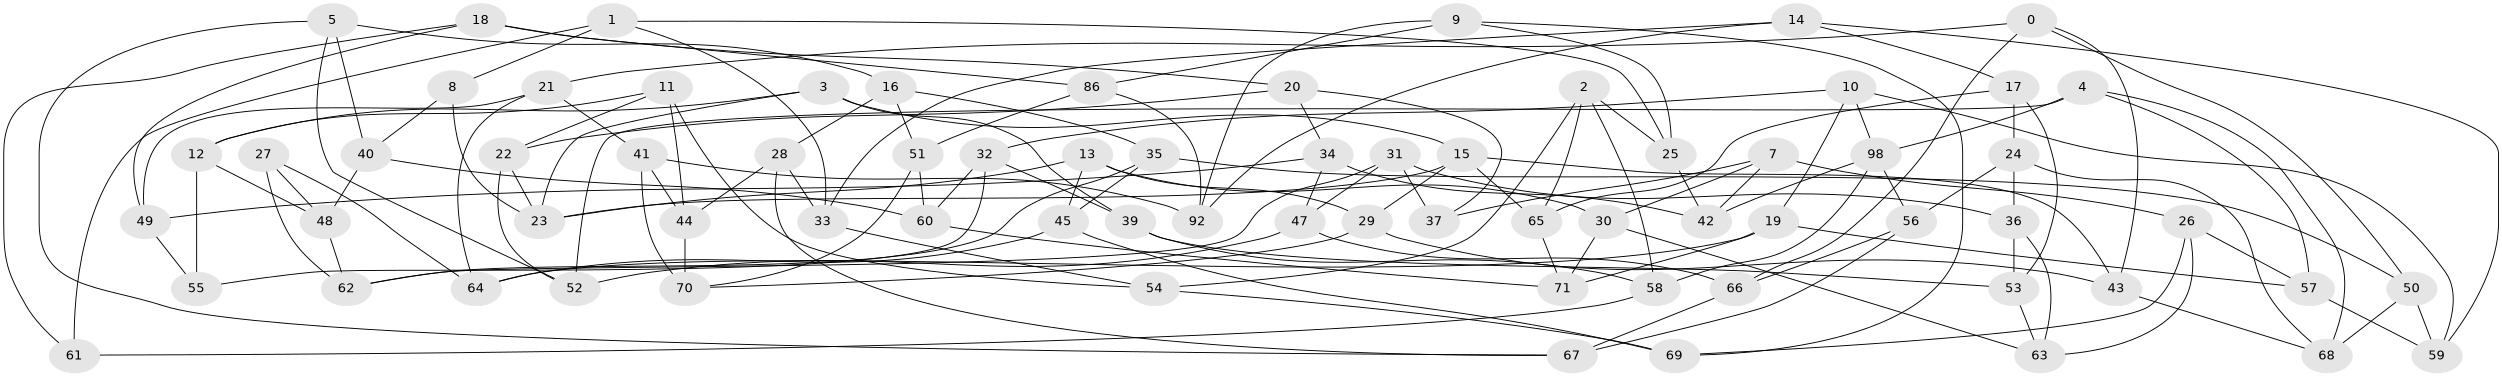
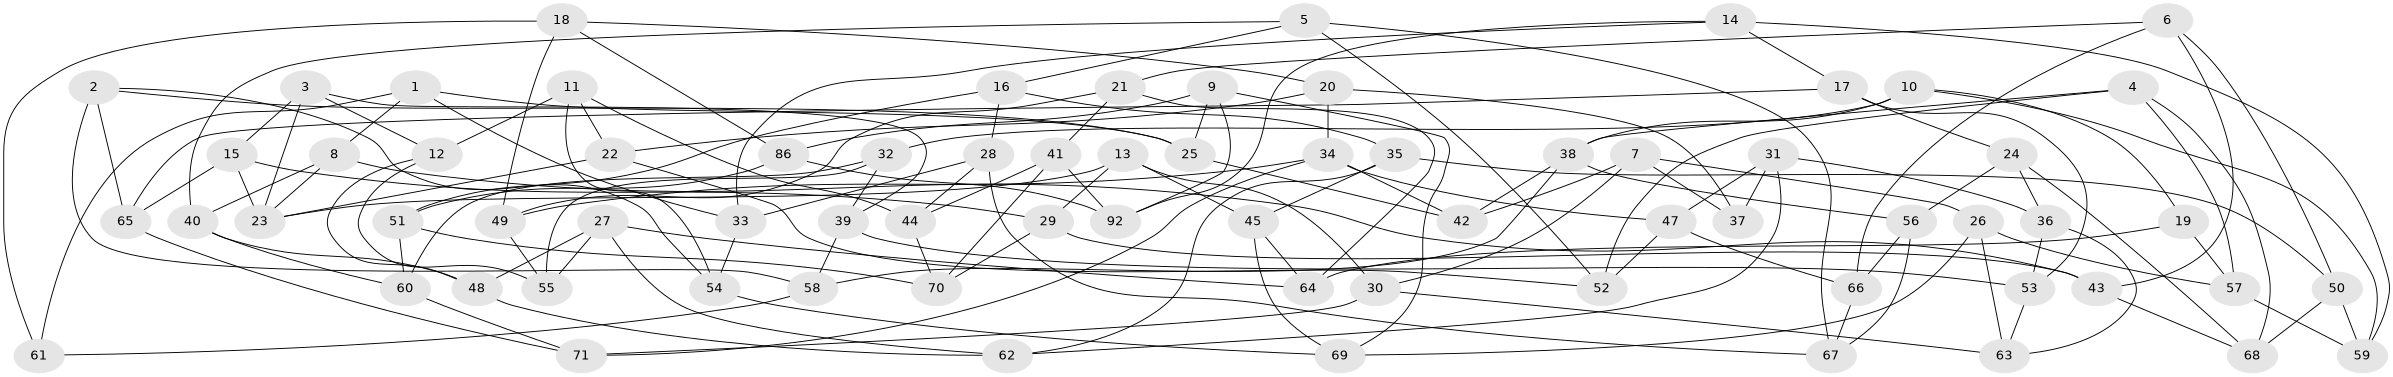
(2032, 21) -> (2168, 21)
(1876, 155) -> (1568, 155)
(1815, 175) -> (1264, 203)
none -> (573, 258)
(1670, 259) -> (971, 308)
